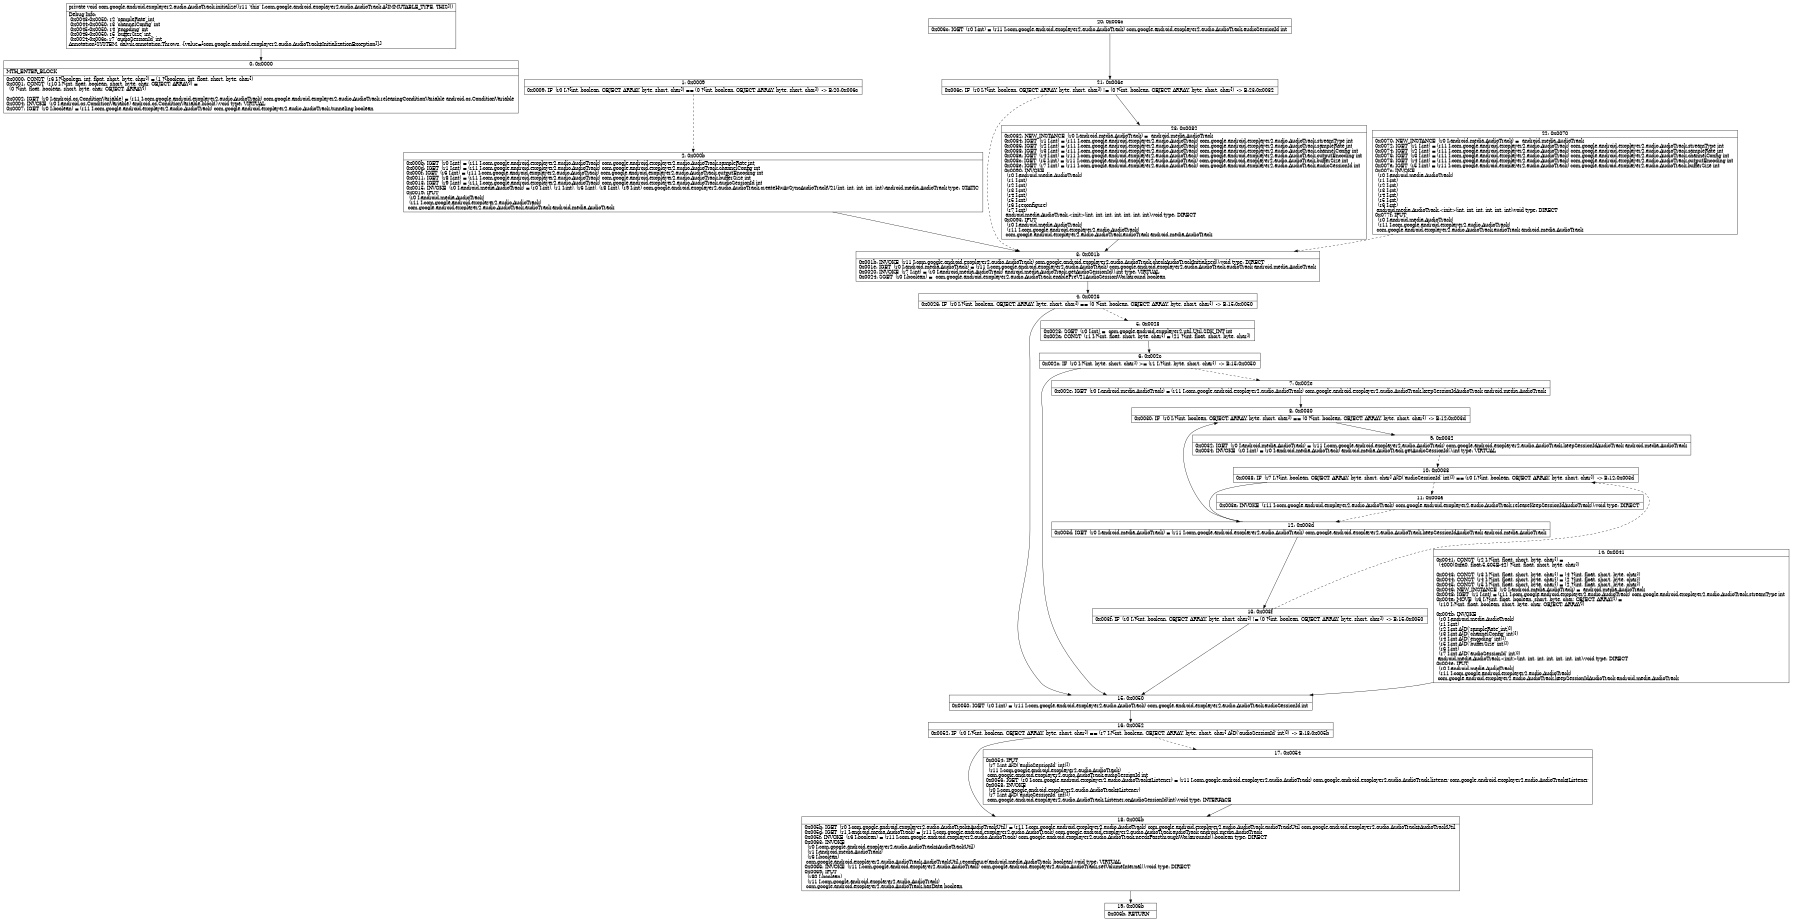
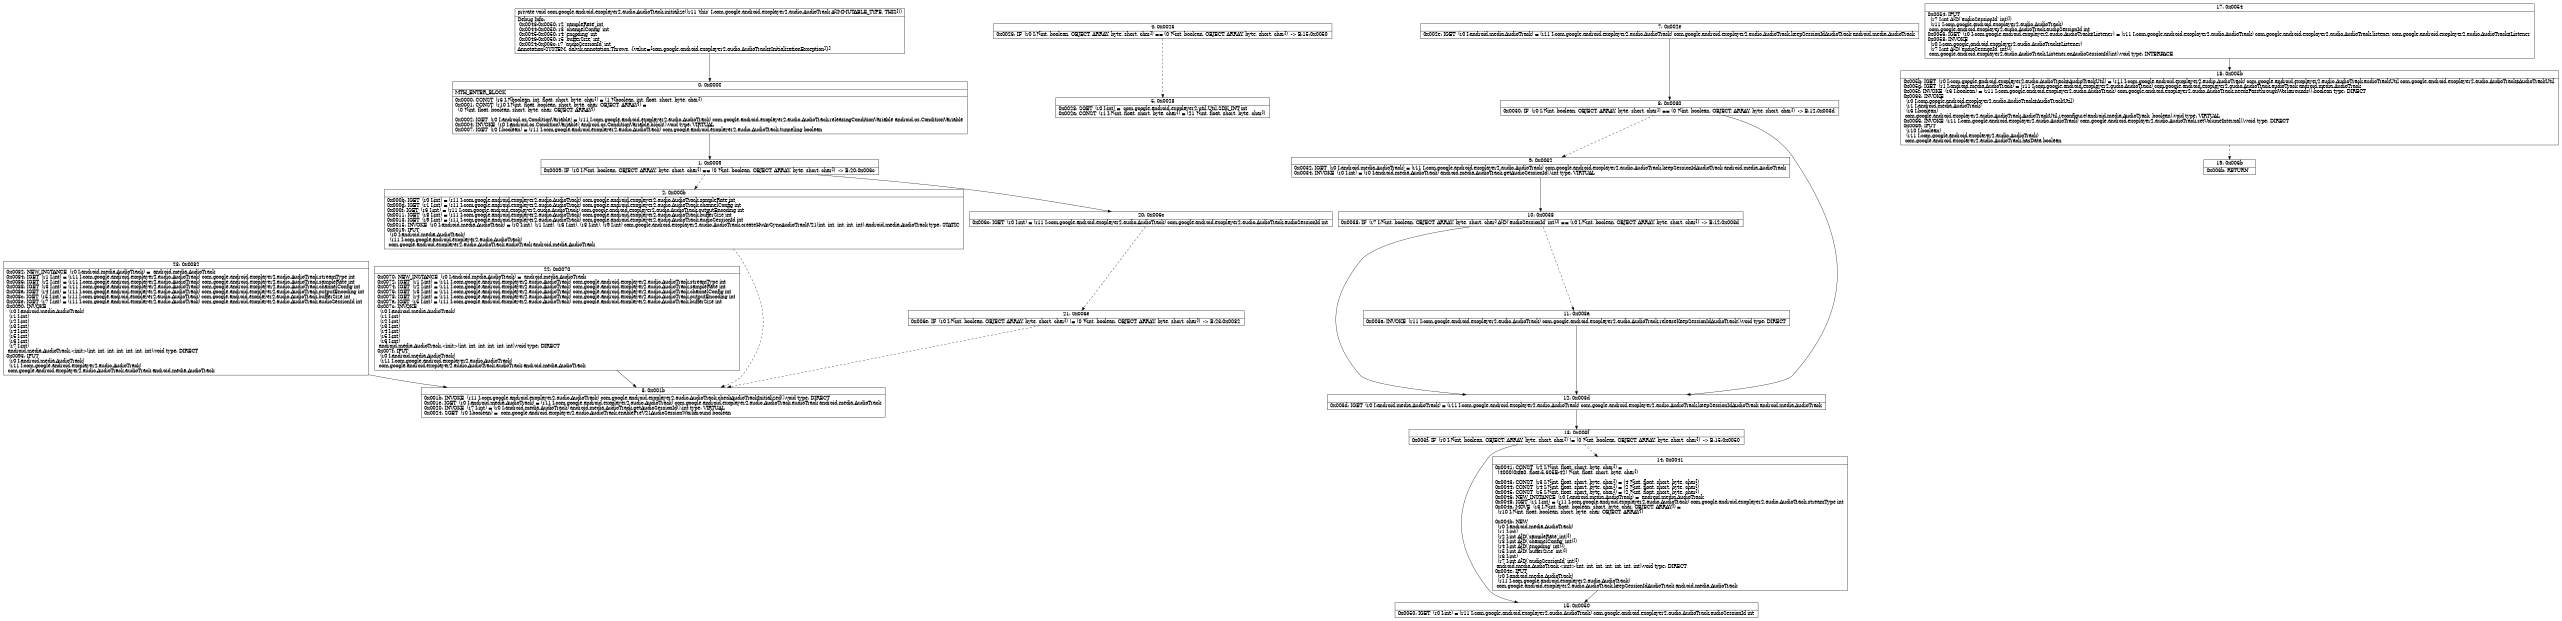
(1110, 55) -> (1115, 267)
(1127, 108) -> none
none -> (710, 145)
none -> (963, 189)
(1026, 206) -> (18, 342)
(1392, 215) -> (394, 351)
(924, 231) -> (763, 322)
(1345, 244) -> (625, 378)
(1088, 286) -> none
(1150, 361) -> none
(1364, 429) -> (1609, 136)
(1439, 460) -> (1541, 193)
(1188, 479) -> (1837, 278)
(1030, 508) -> none
(1367, 515) -> (1577, 359)
(1493, 543) -> (1590, 450)
(1458, 615) -> (1513, 522)
(1131, 730) -> none
(823, 877) -> (1922, 131)
(1131, 895) -> (2230, 151)
